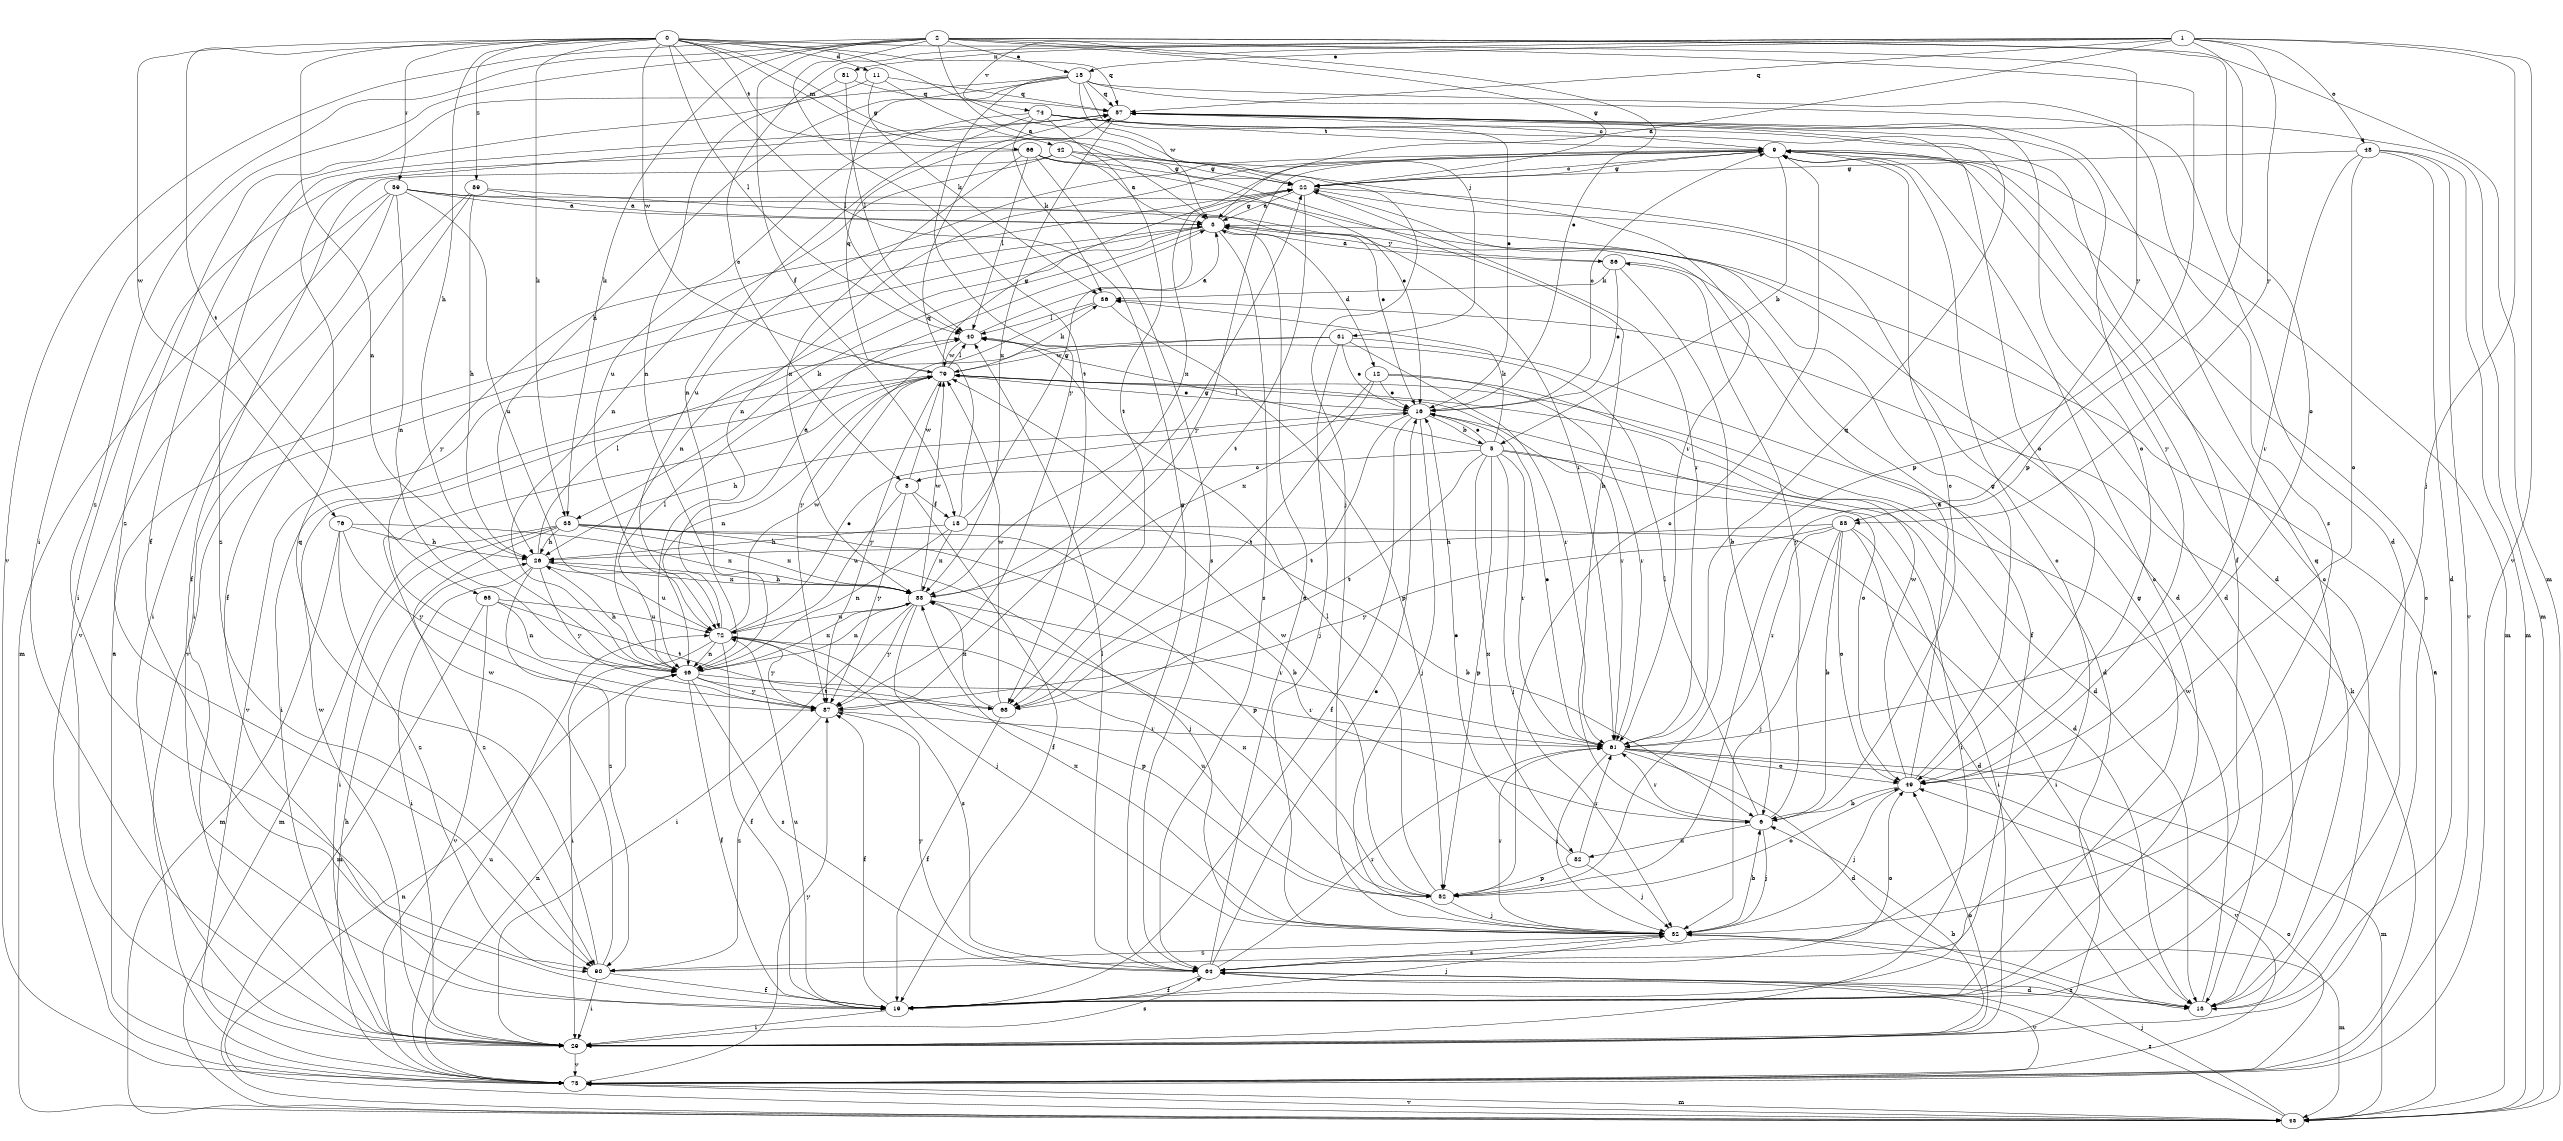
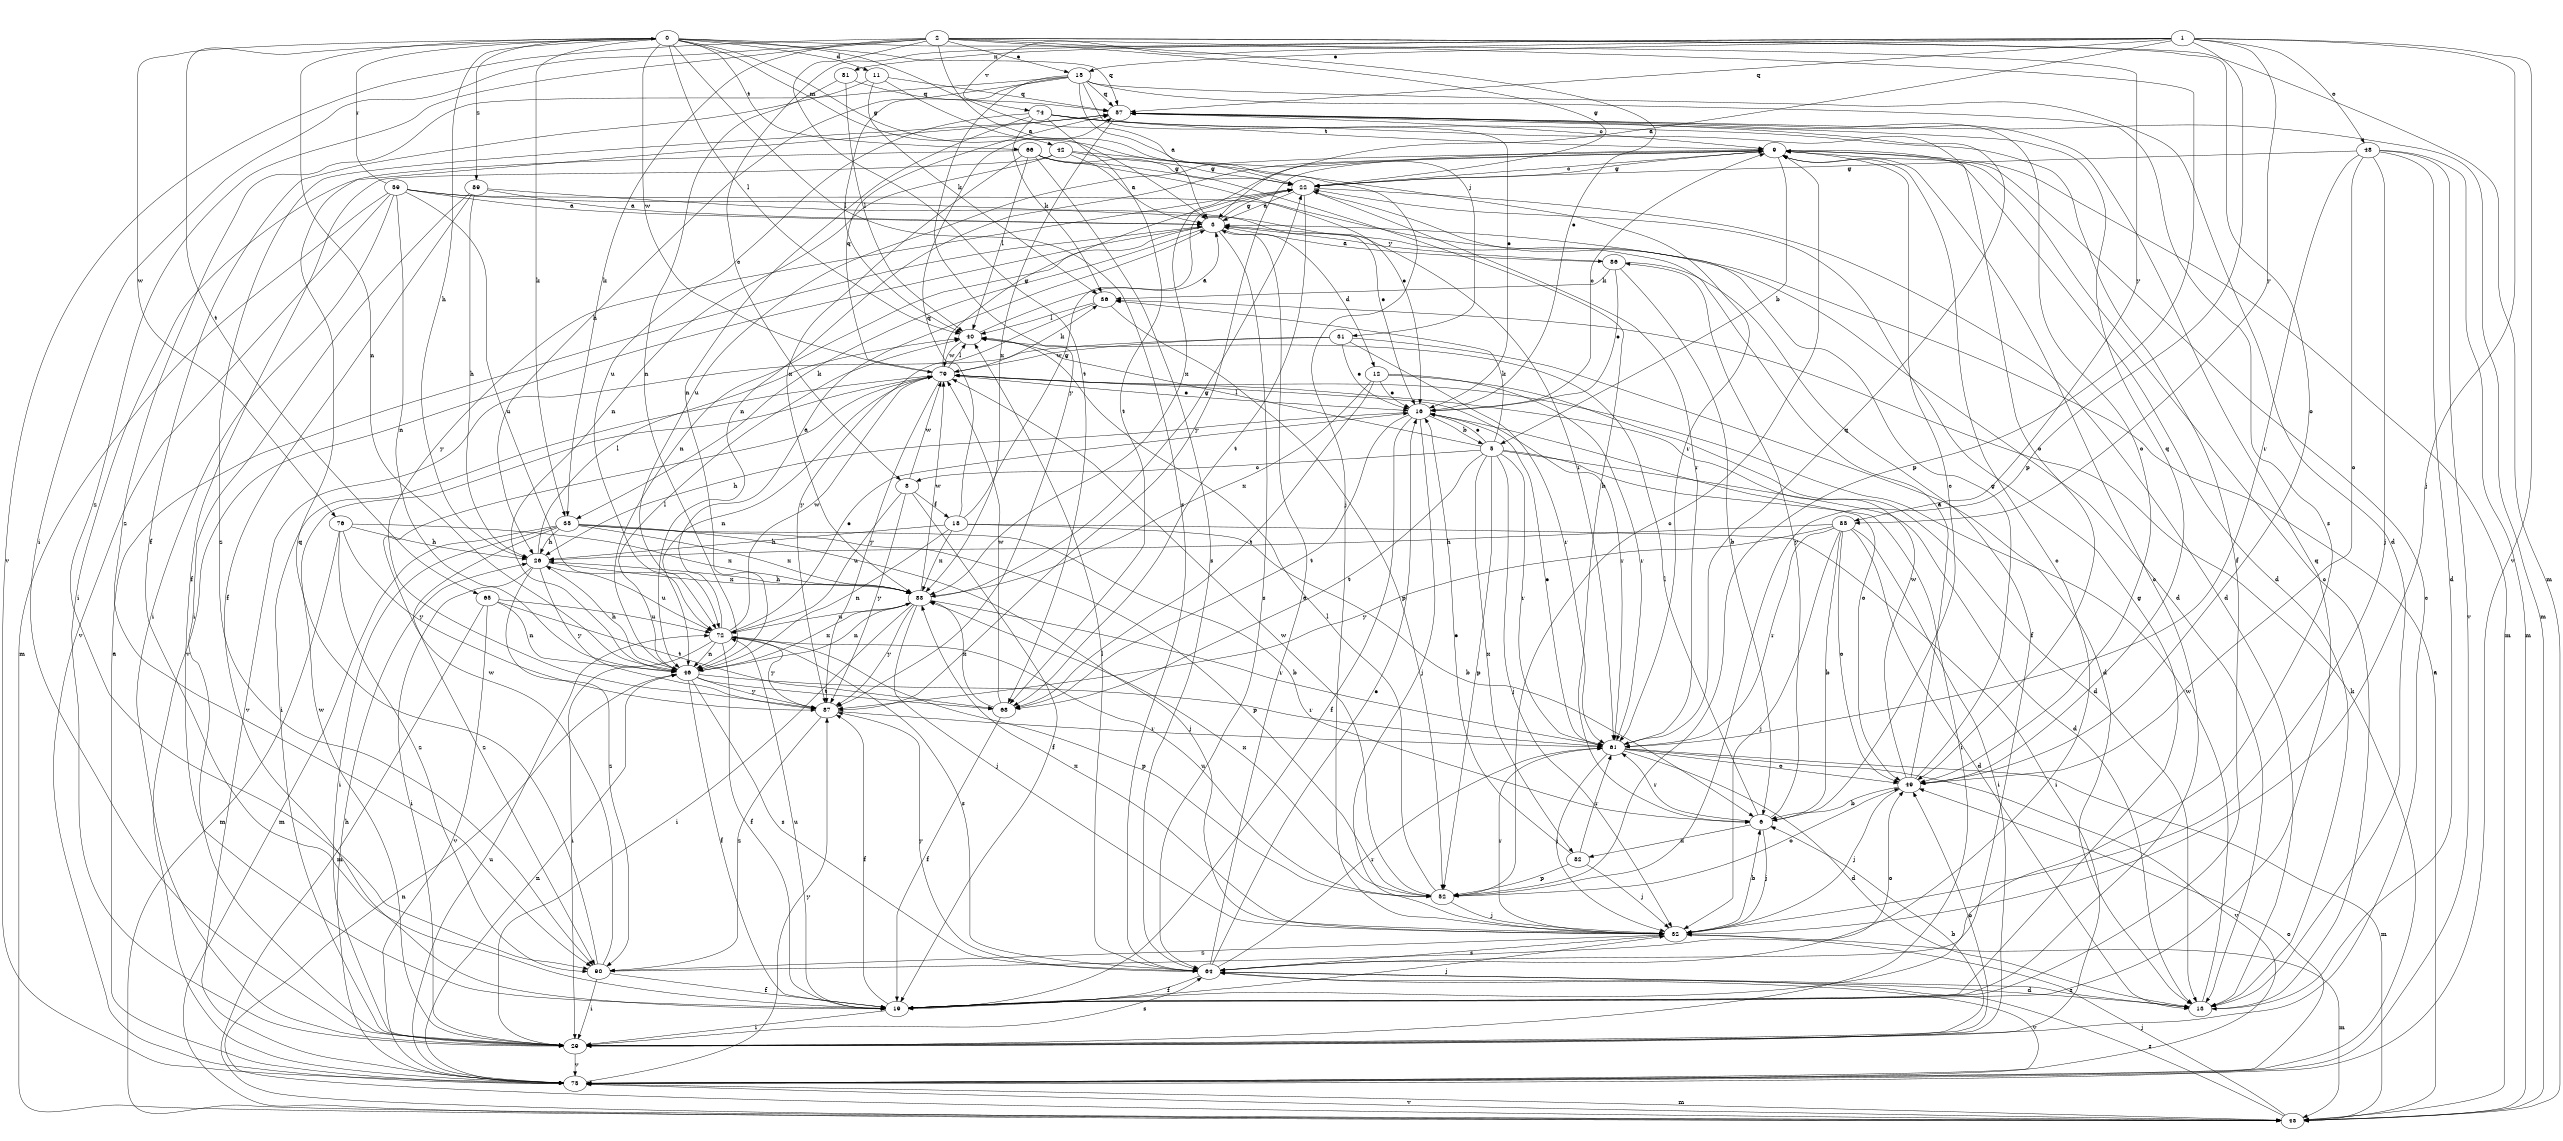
(474, 47) -> (440, 50)
(1173, 150) -> (1173, 150)
(772, 238) -> none
(2167, 449) -> (2167, 449)
(1183, 505) -> (1183, 505)
(1289, 803) -> (2276, 752)
